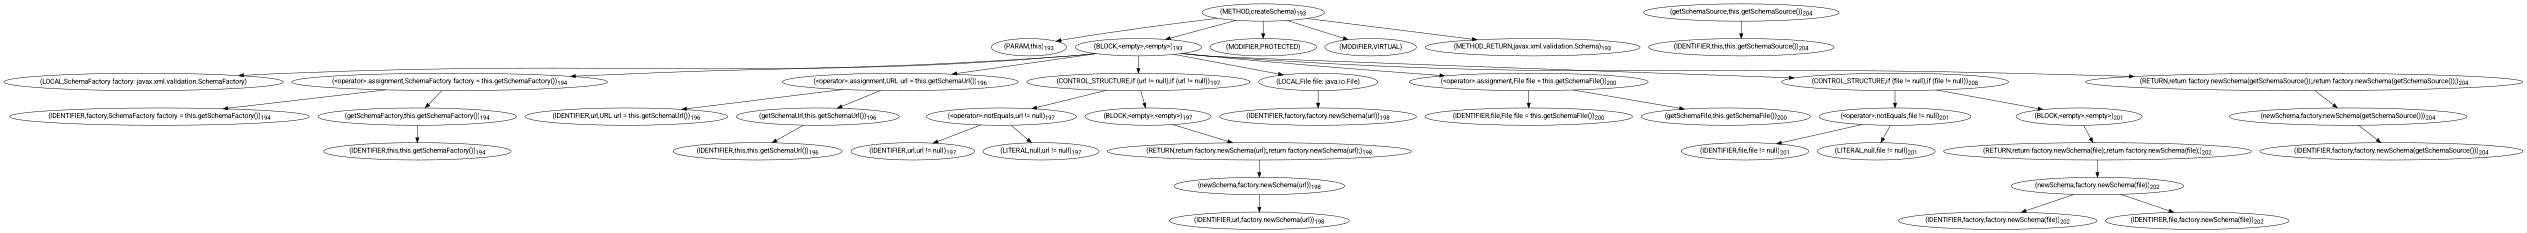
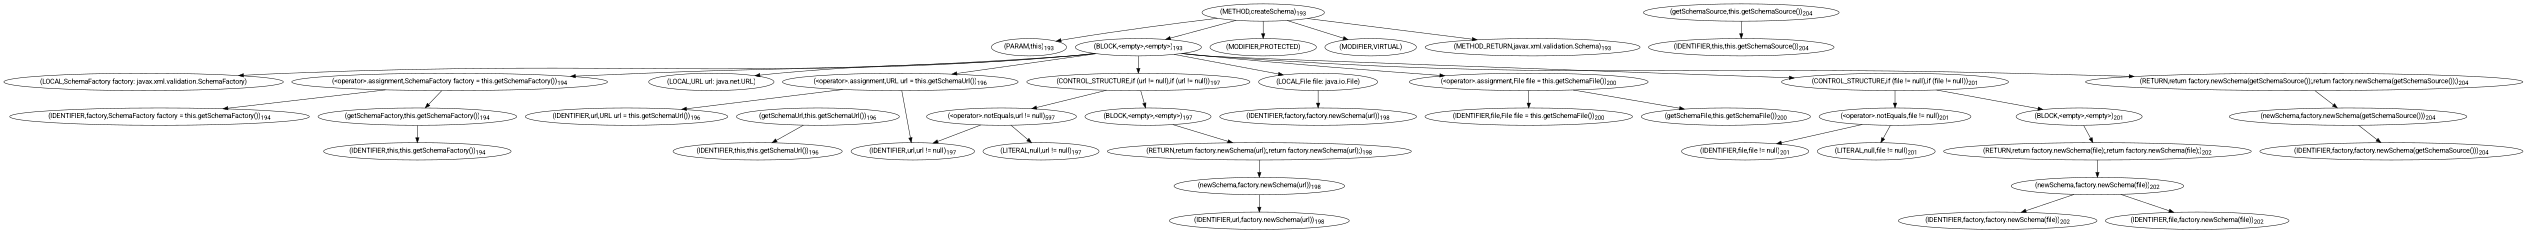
(1973, 81) -> (1973, 81)
none -> (711, 82)
(861, 98) -> (906, 114)
(1050, 116) -> (1050, 116)
